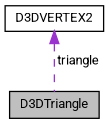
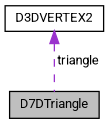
(54, 105) -> (54, 105)
